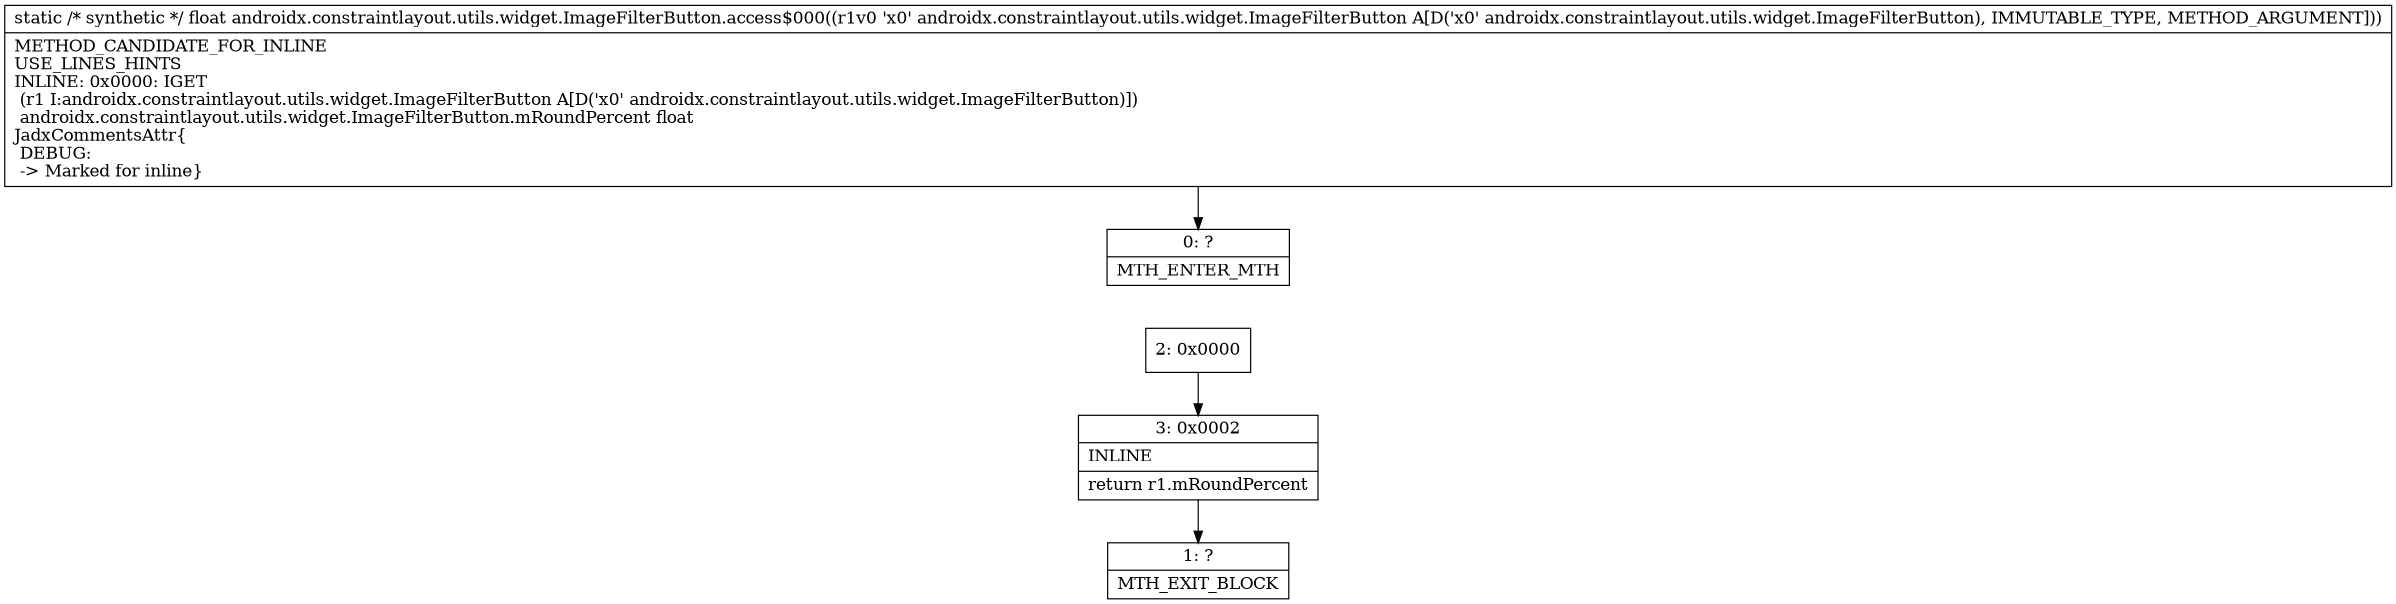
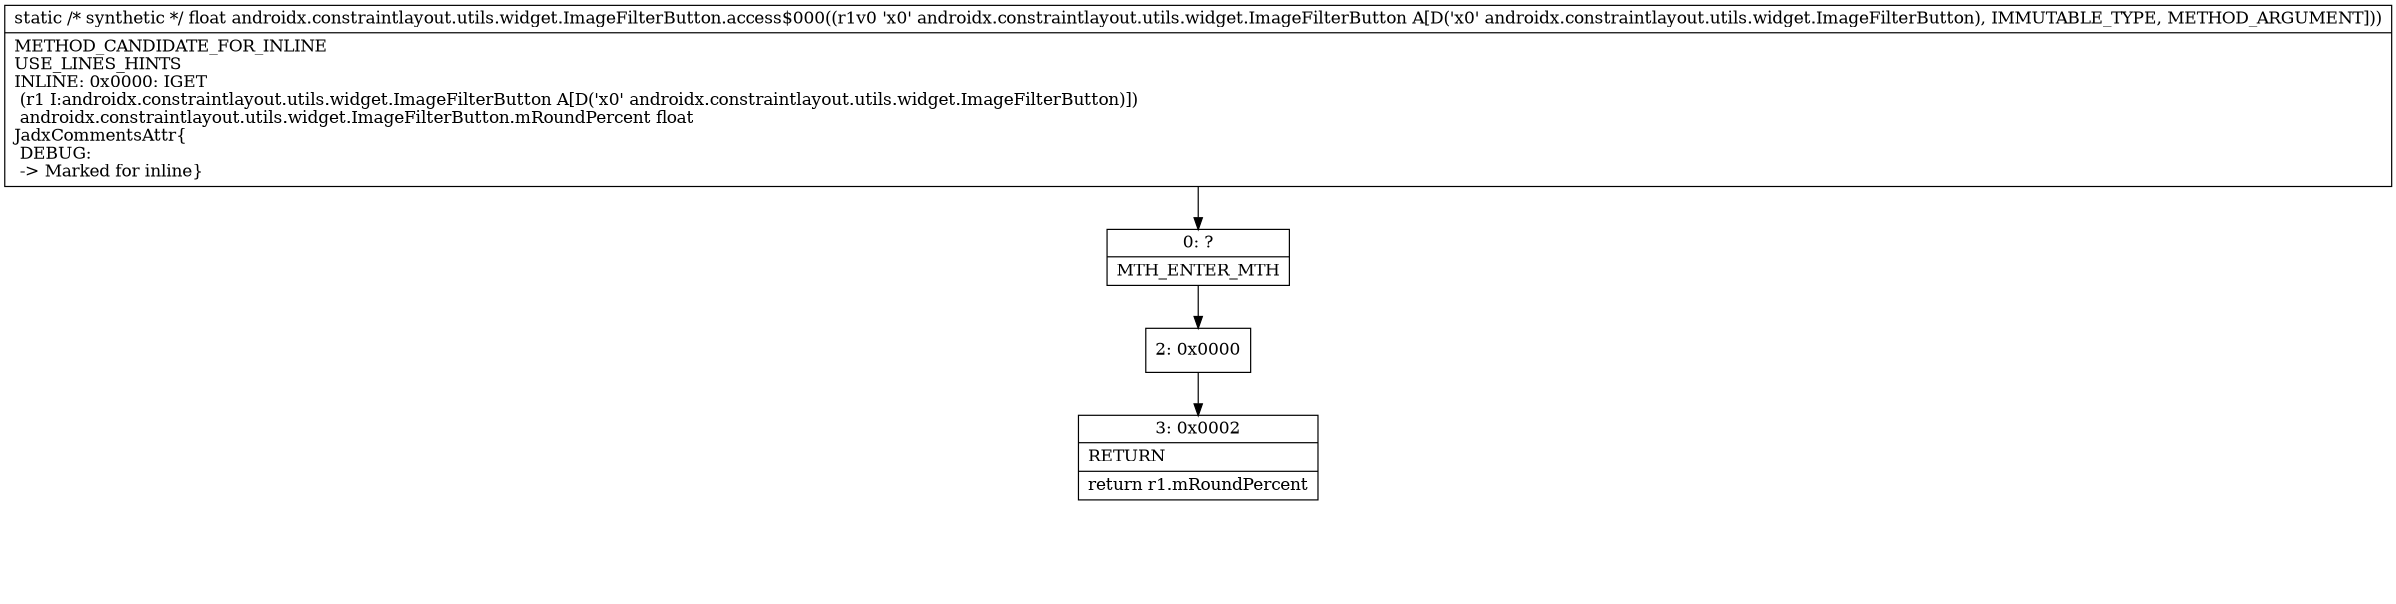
none -> (1198, 301)
(1121, 456) -> (1127, 456)
(1198, 571) -> none
